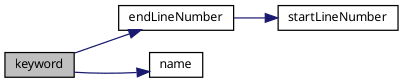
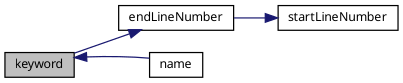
(105, 73) -> (118, 57)
